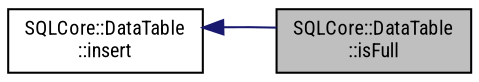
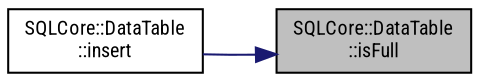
(250, 27) -> (229, 55)
